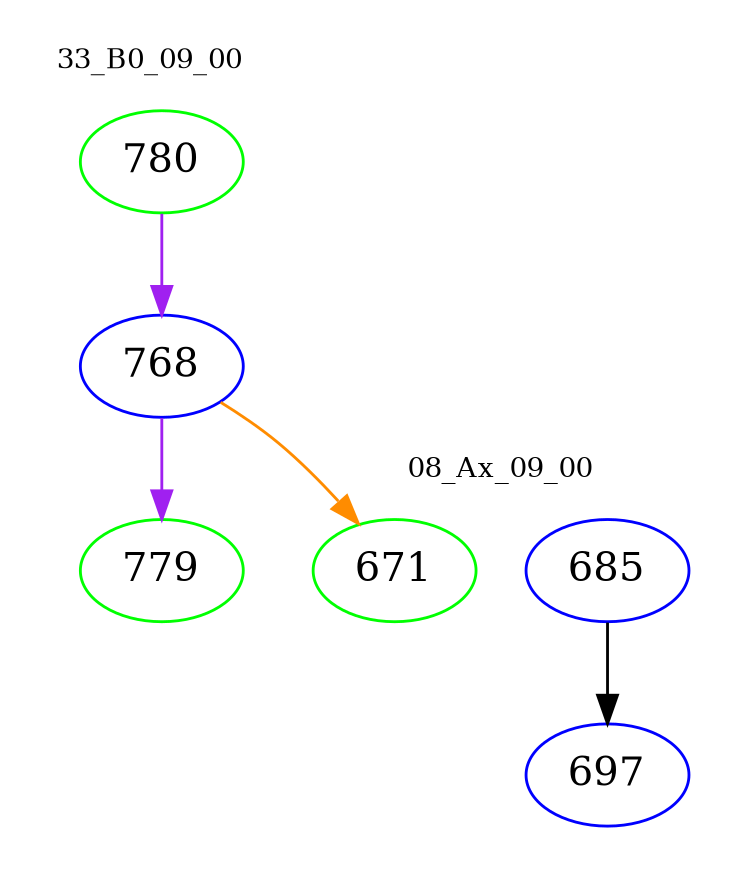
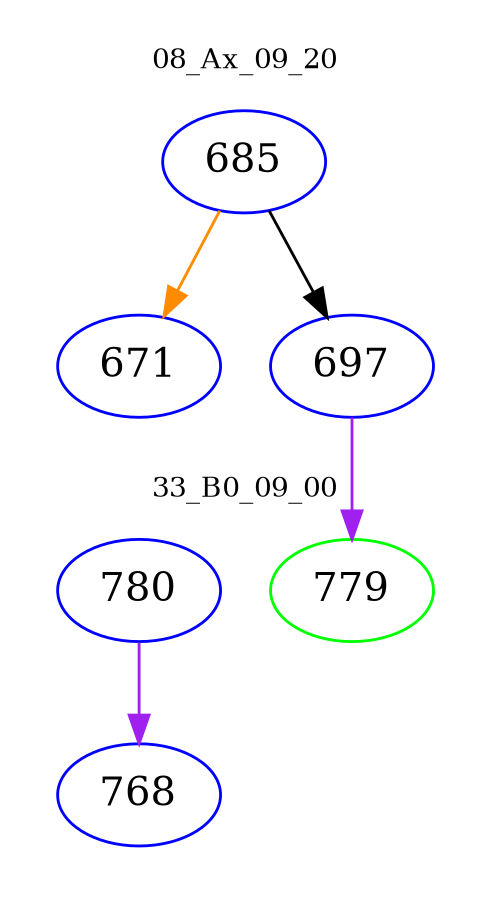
(162, 162) -> (139, 590)
(162, 454) -> (352, 480)
(501, 470) -> (246, 61)
(309, 471) -> (199, 251)
(395, 571) -> (139, 366)
